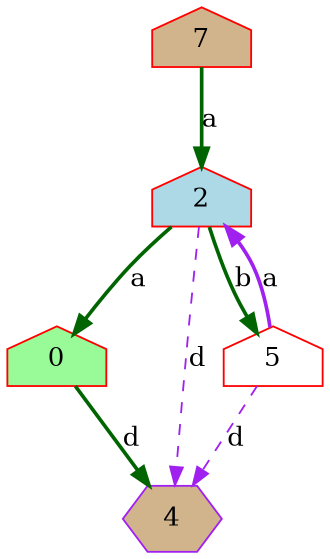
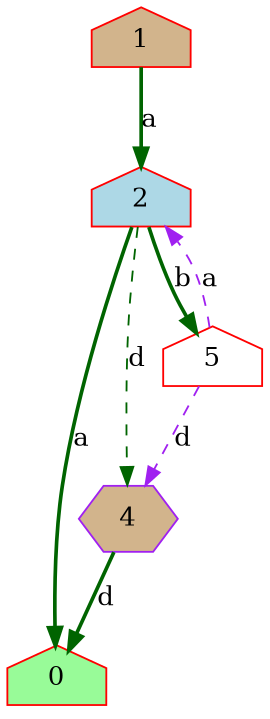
(202, 40) -> (141, 40)
(260, 282) -> (199, 282)
(187, 347) -> (127, 347)
(107, 428) -> (95, 593)
